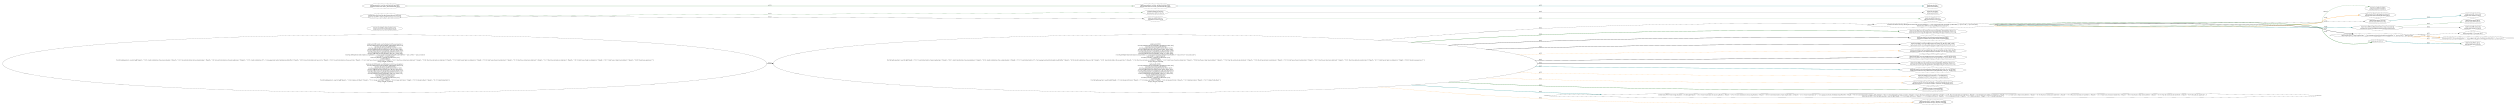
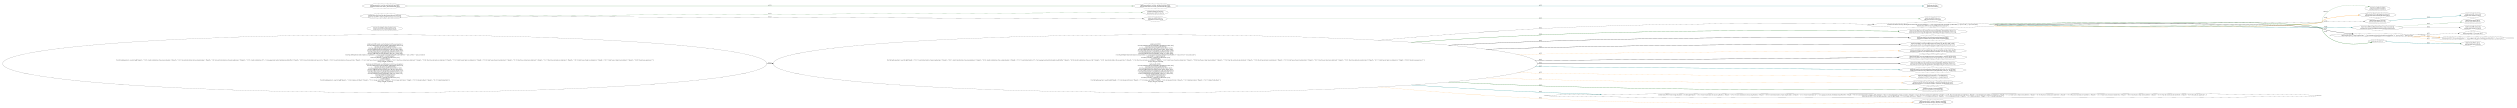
(1933, 12) -> none
